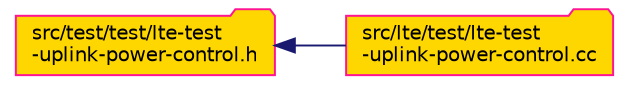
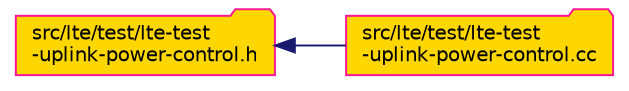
(145, 45) -> (145, 45)
